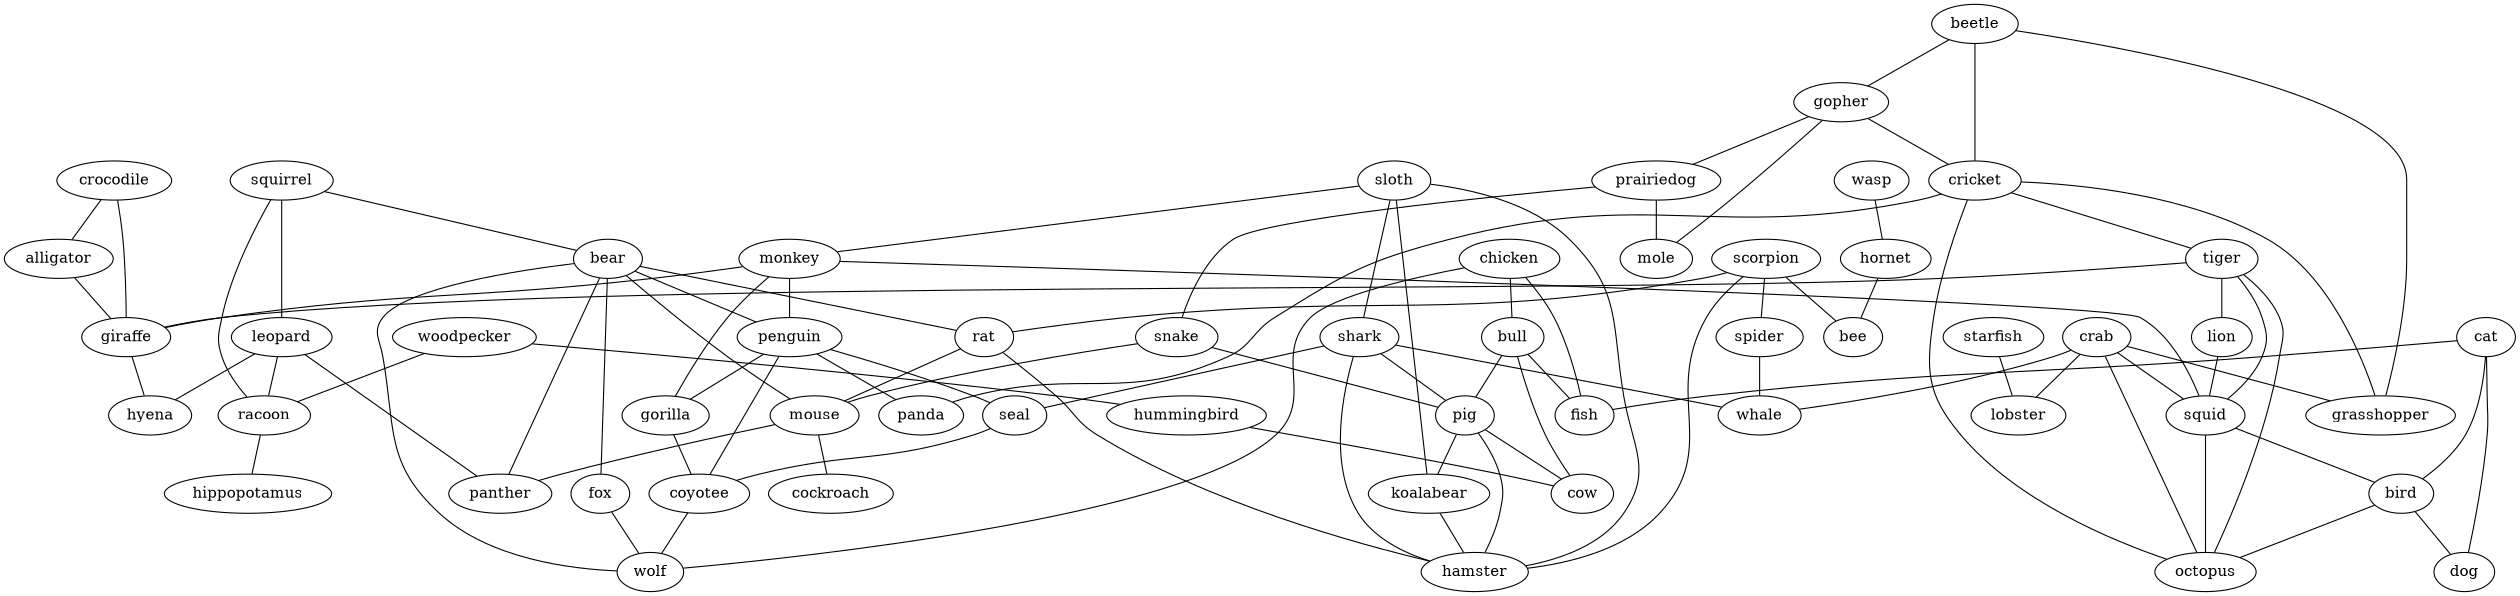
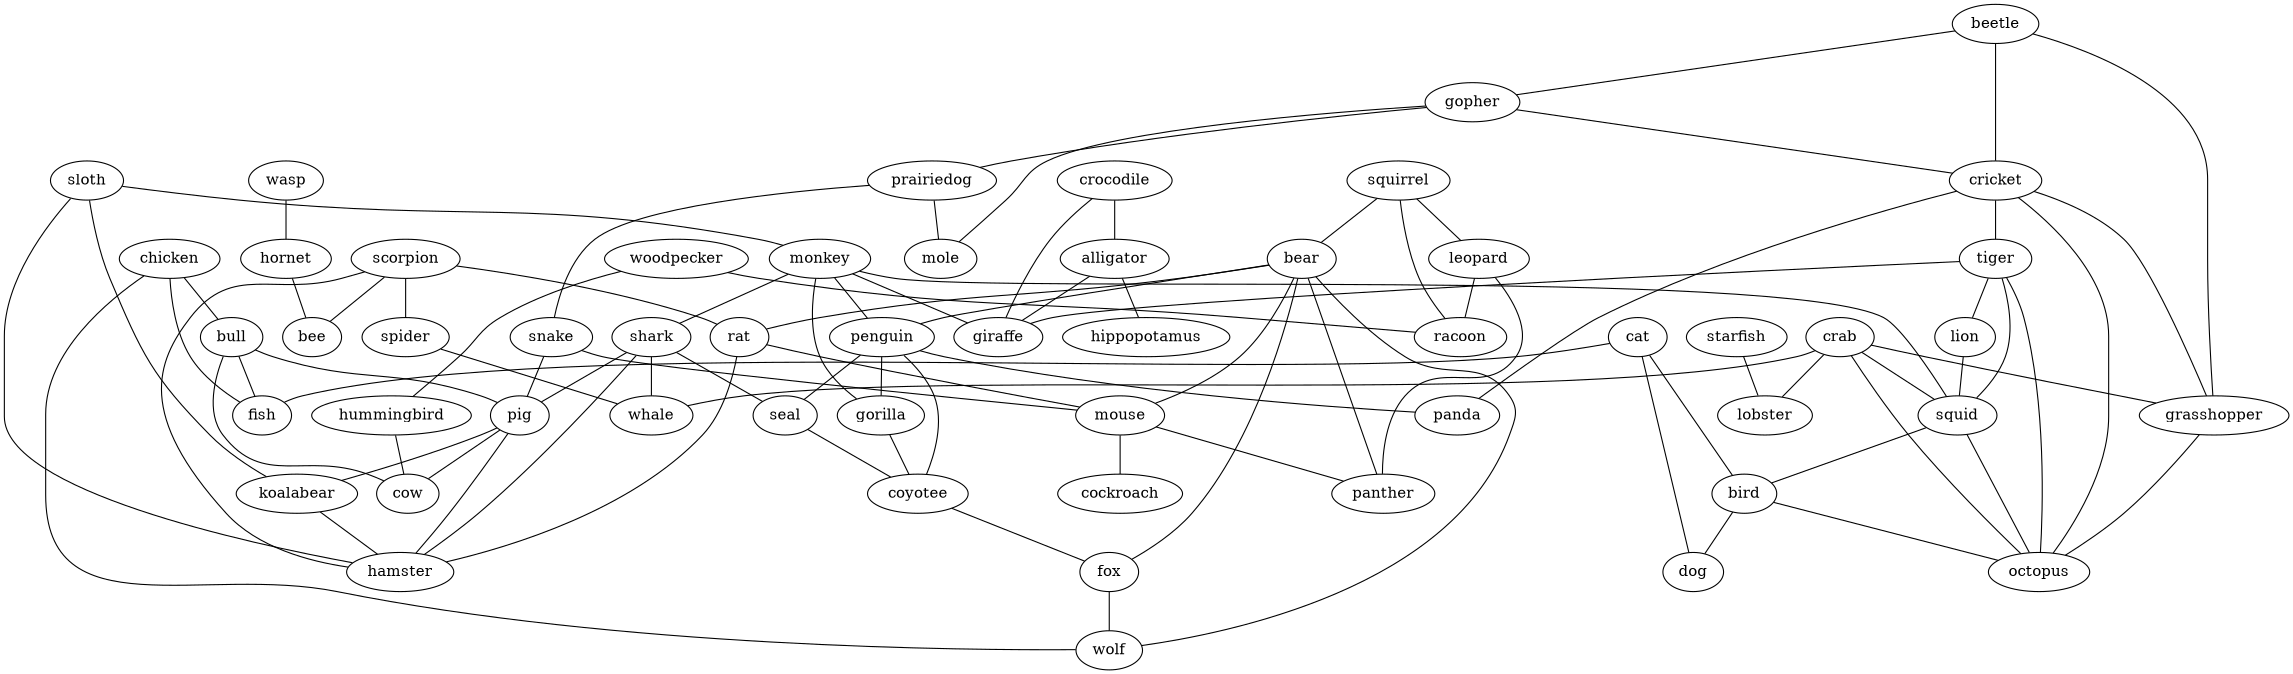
(1378, 253) -> (734, 299)
(150, 415) -> none
(256, 454) -> (1130, 298)
none -> (2138, 501)
(675, 533) -> (1018, 535)
